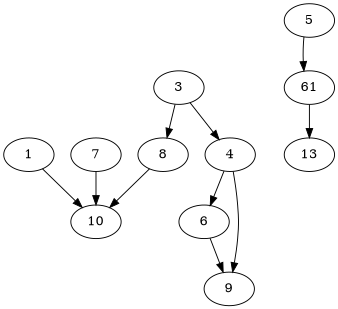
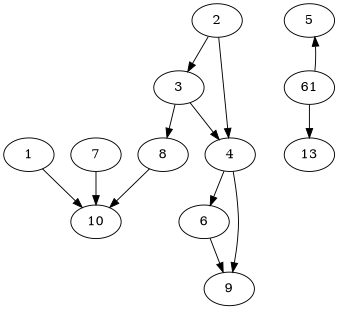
none -> (217, 21)
(303, 49) -> (316, 59)
